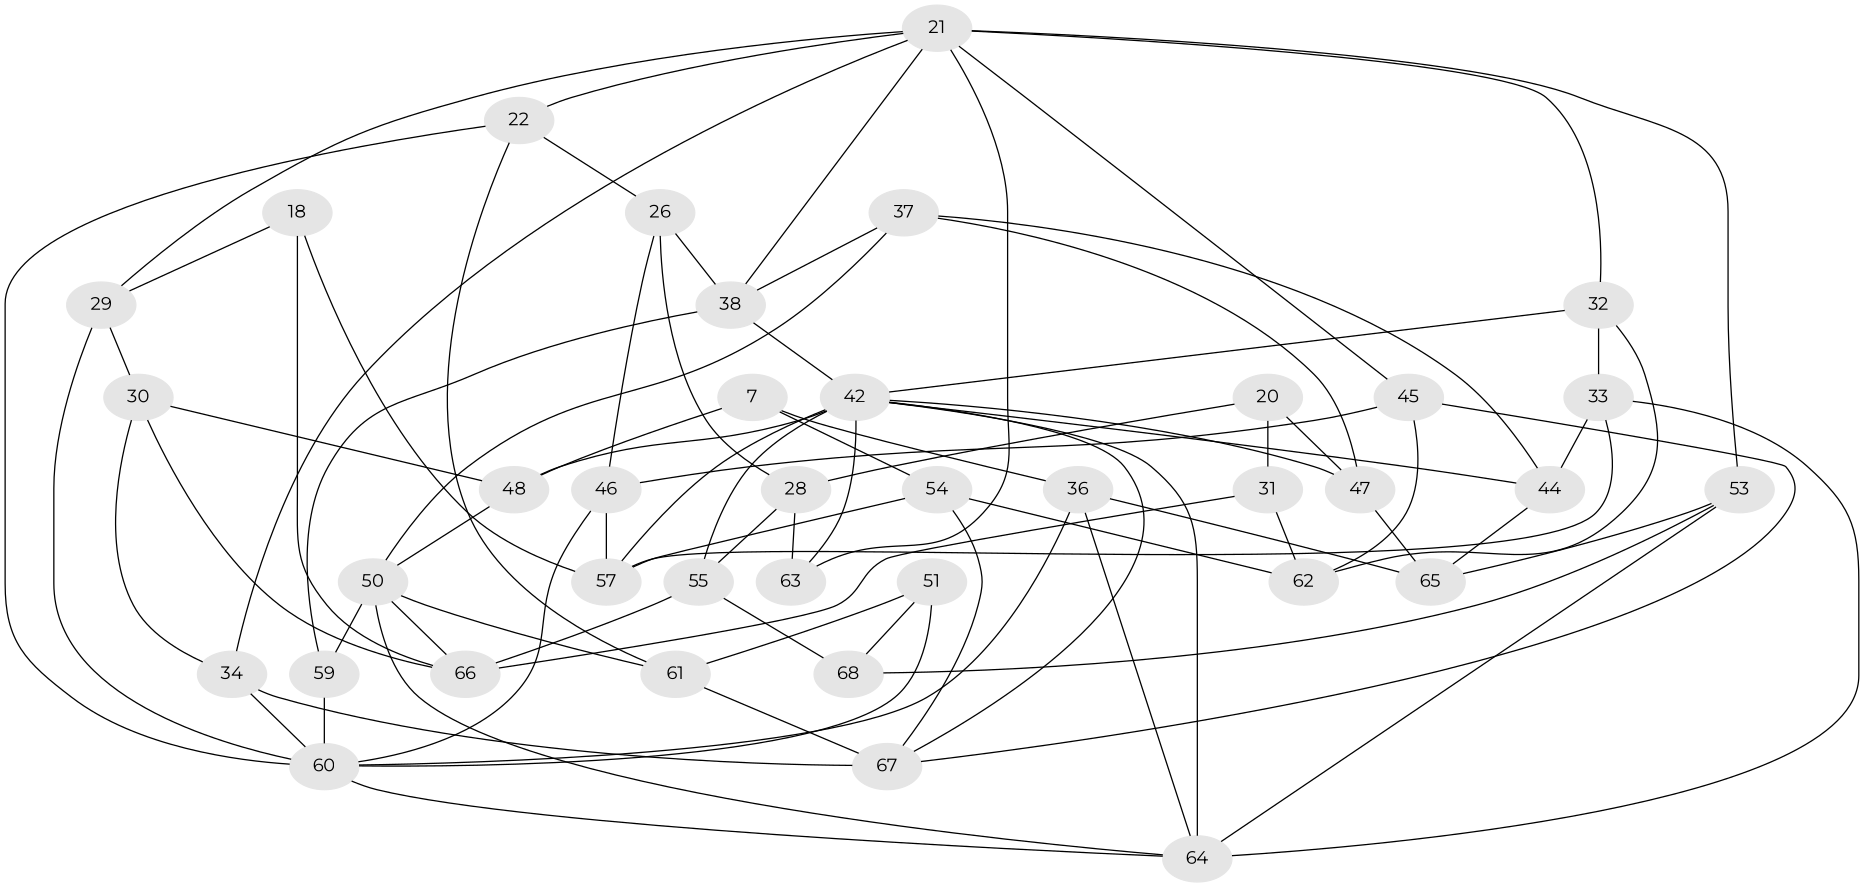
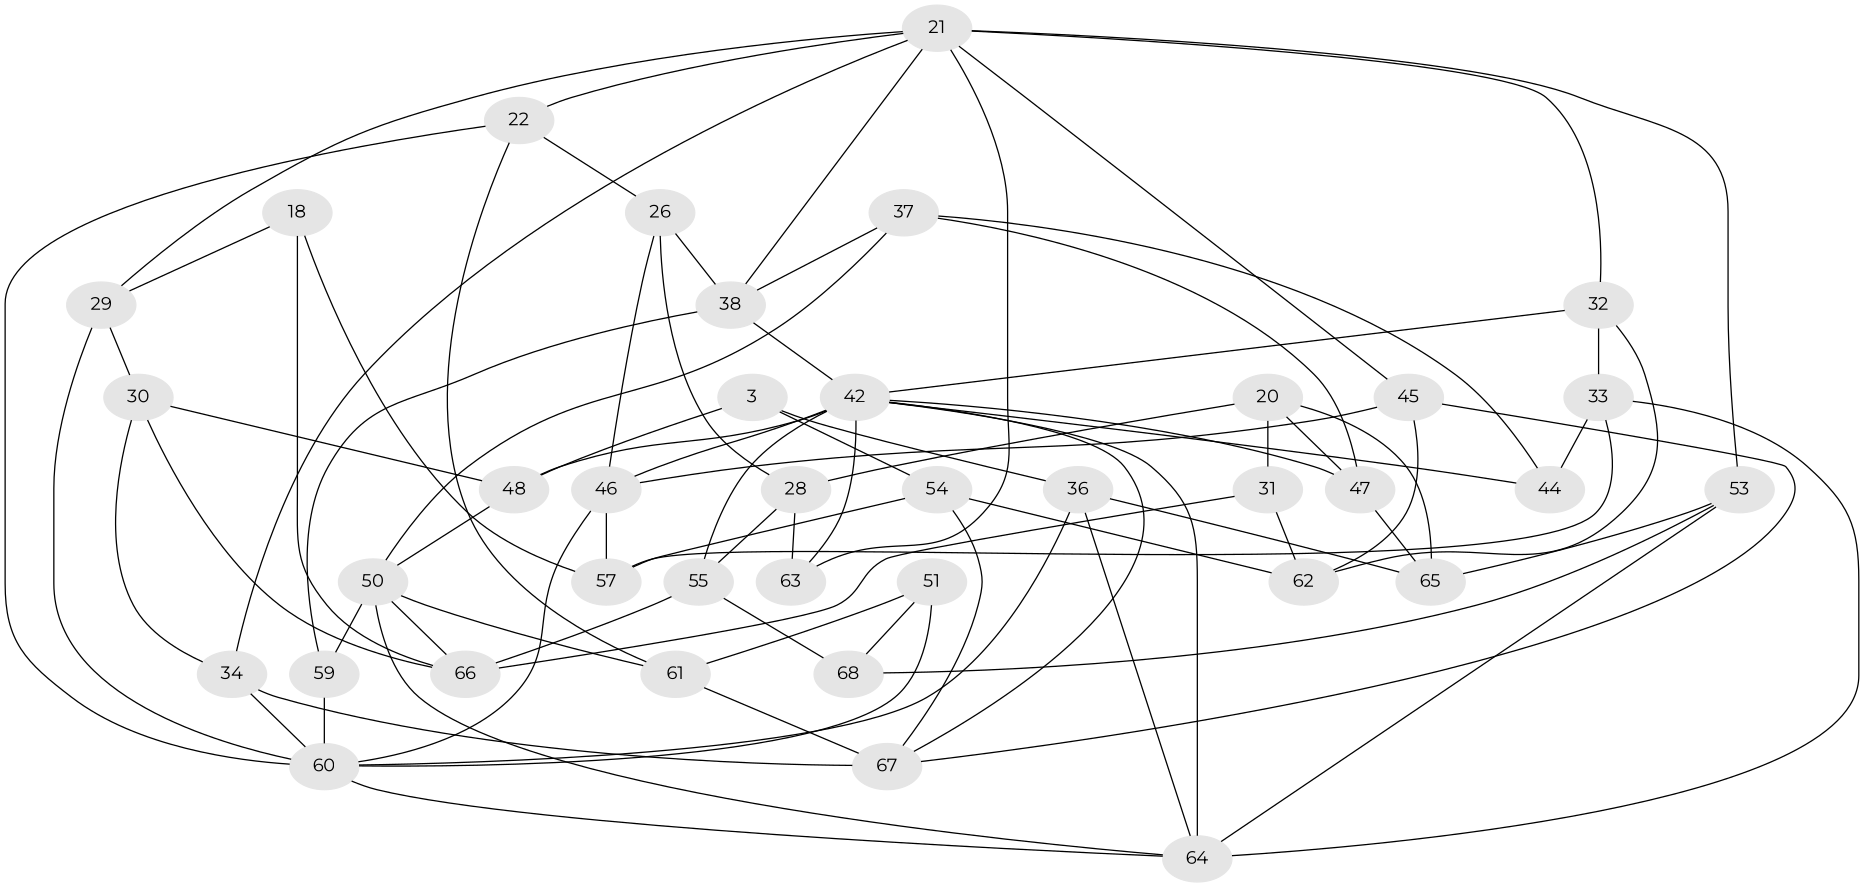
(753, 397) -> (753, 397)
(728, 459) -> (716, 447)
(1496, 532) -> (1397, 457)
